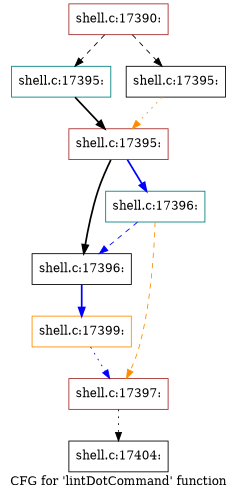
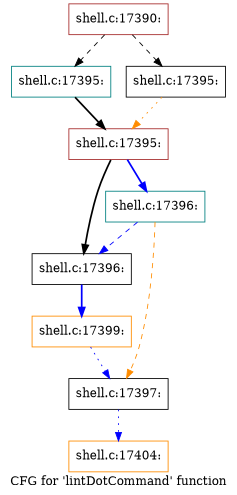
(118, 394) -> (118, 394)
(118, 421) -> (118, 421)
(118, 456) -> (118, 456)
